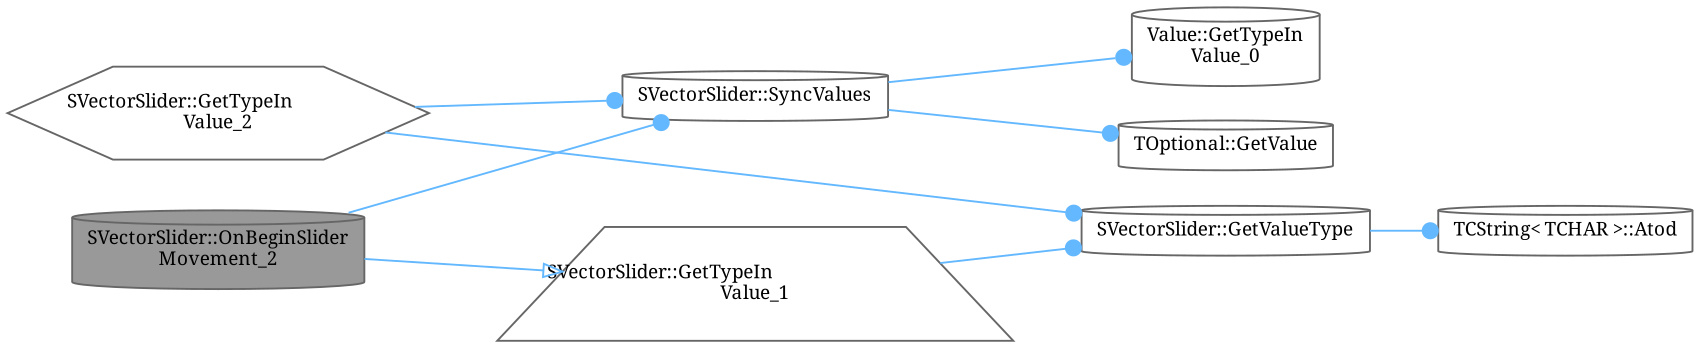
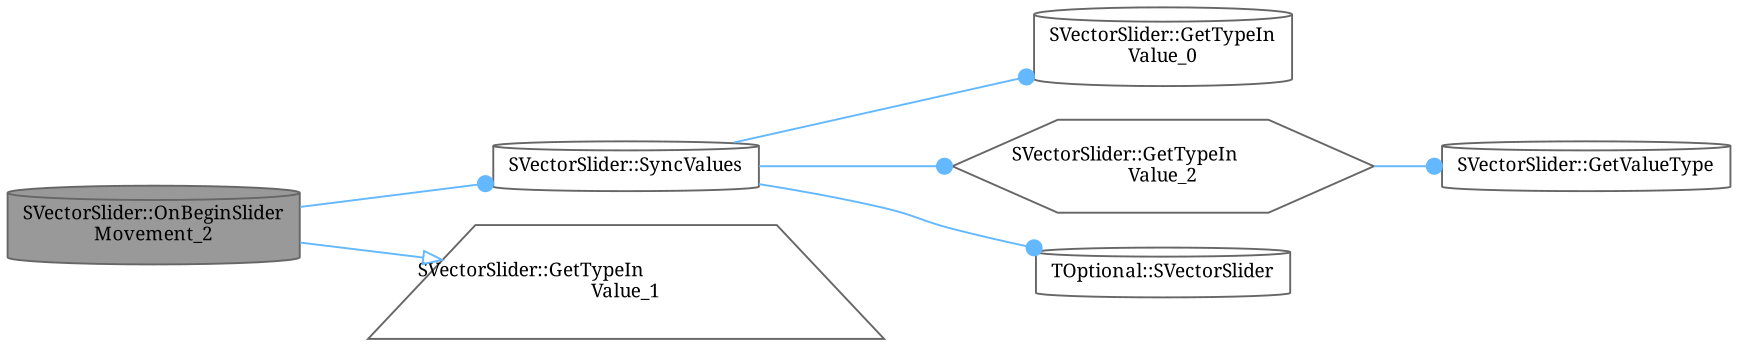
(1226, 47) -> (1163, 47)
(511, 104) -> (848, 166)
(1226, 145) -> (1163, 272)
(1565, 231) -> none
(1003, 256) -> none
